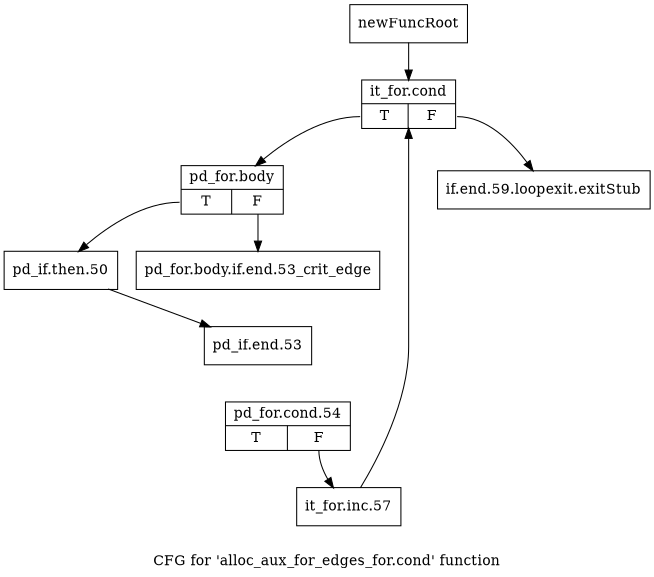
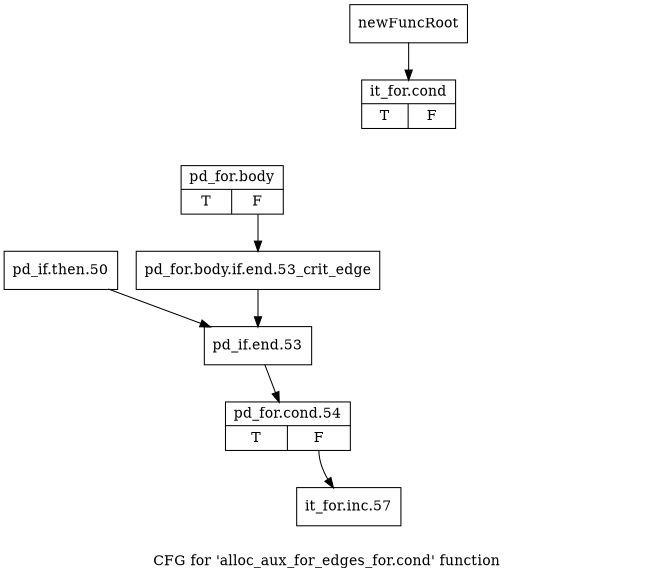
(309, 130) -> none
(544, 190) -> none
(130, 216) -> none
none -> (258, 303)
(409, 318) -> none
none -> (270, 379)
